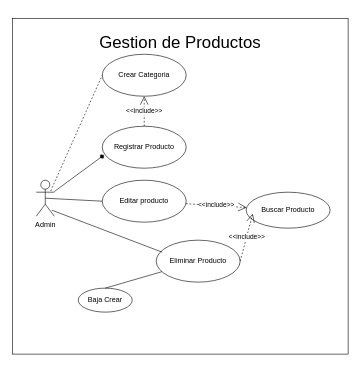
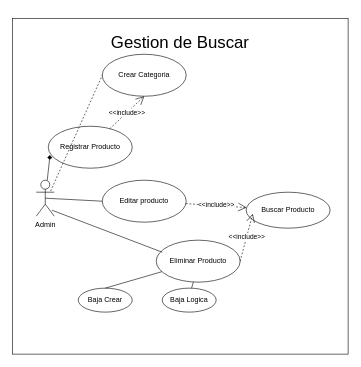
(180, 42) -> (180, 42)
(144, 147) -> (90, 147)
none -> (193, 285)
none -> (189, 300)
